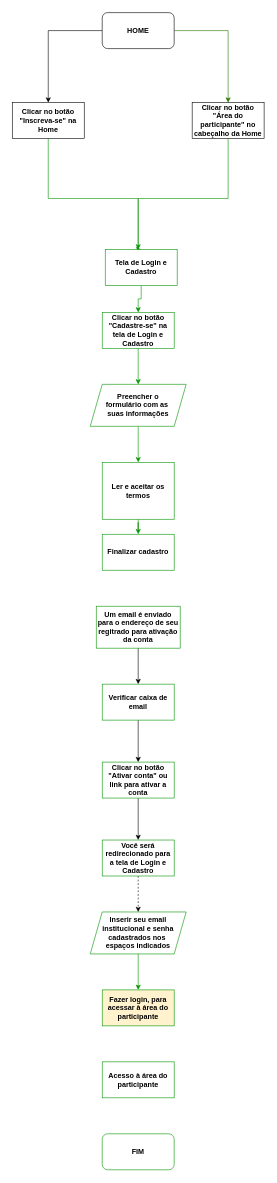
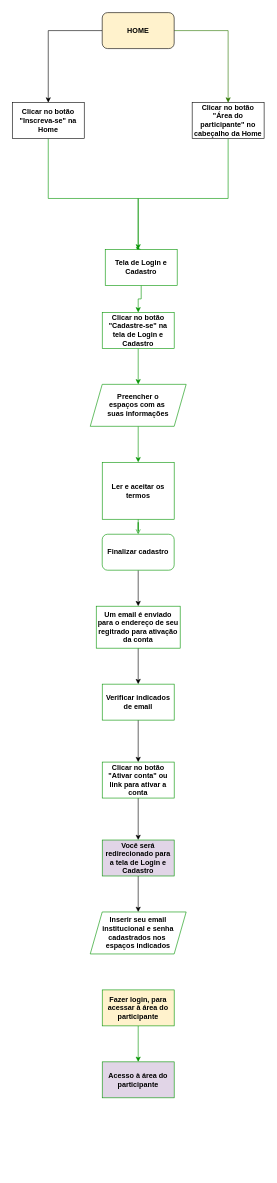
(138, 30) -> (138, 30)
(138, 405) -> (138, 405)
(138, 528) -> (138, 530)
(138, 552) -> (138, 552)
none -> (138, 600)
(138, 702) -> (138, 702)
(138, 858) -> (138, 858)
(138, 892) -> (138, 892)
(138, 984) -> none
none -> (138, 1056)
(138, 1080) -> (138, 1080)
(138, 1152) -> none
